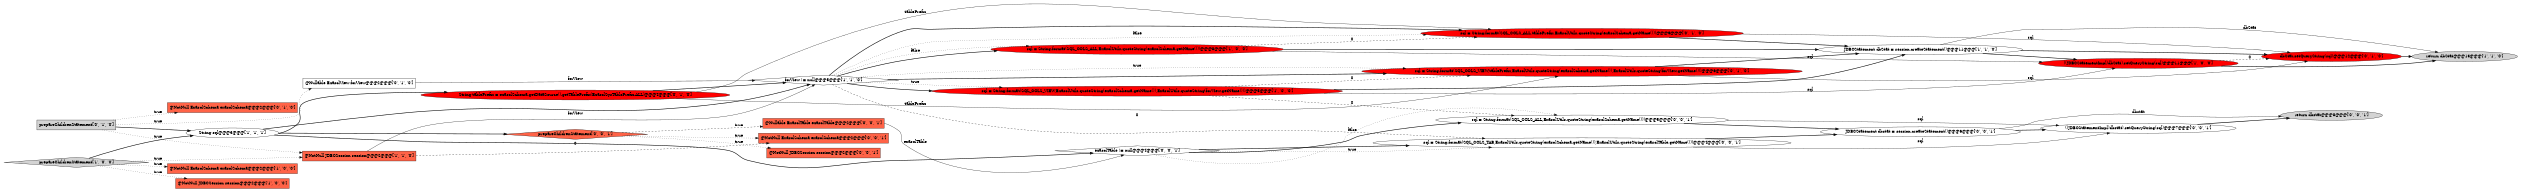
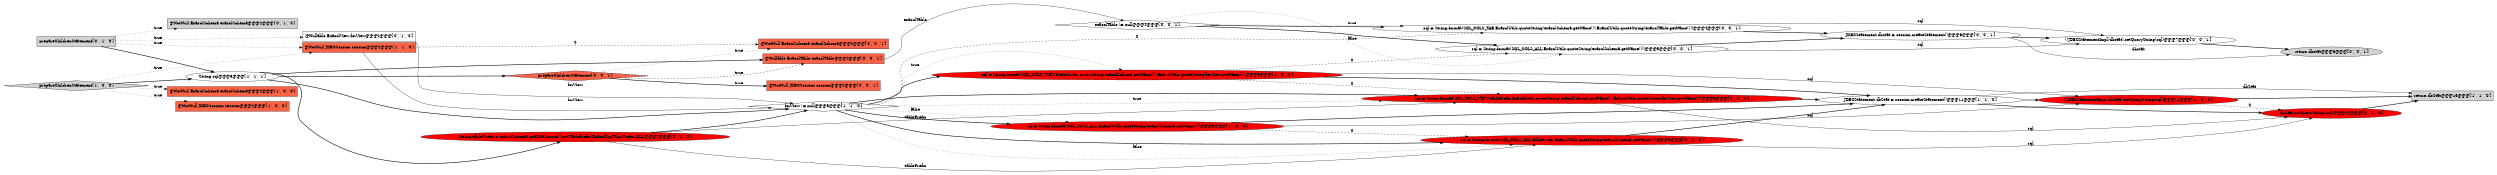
(2465, 56) -> (2452, 96)
(232, 108) -> (232, 24)
(695, 140) -> (687, 83)
(664, 146) -> (516, 65)
